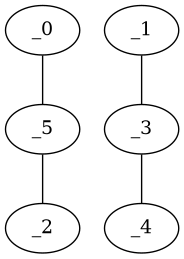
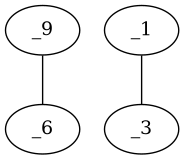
(43, 30) -> none
(43, 129) -> (43, 30)
(43, 228) -> (43, 129)
(142, 228) -> none
